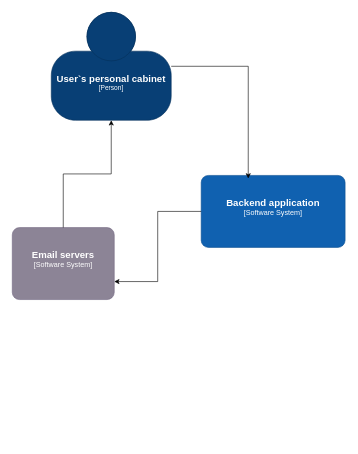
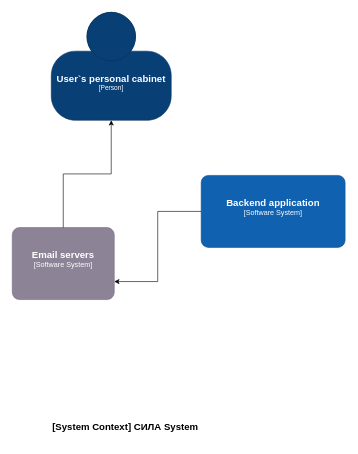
(248, 70) -> none
none -> (129, 429)
